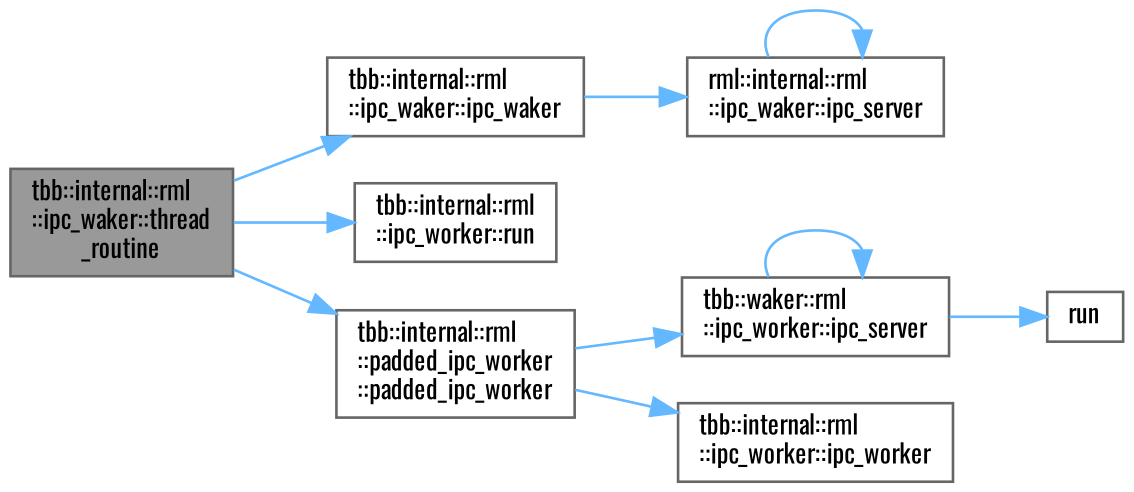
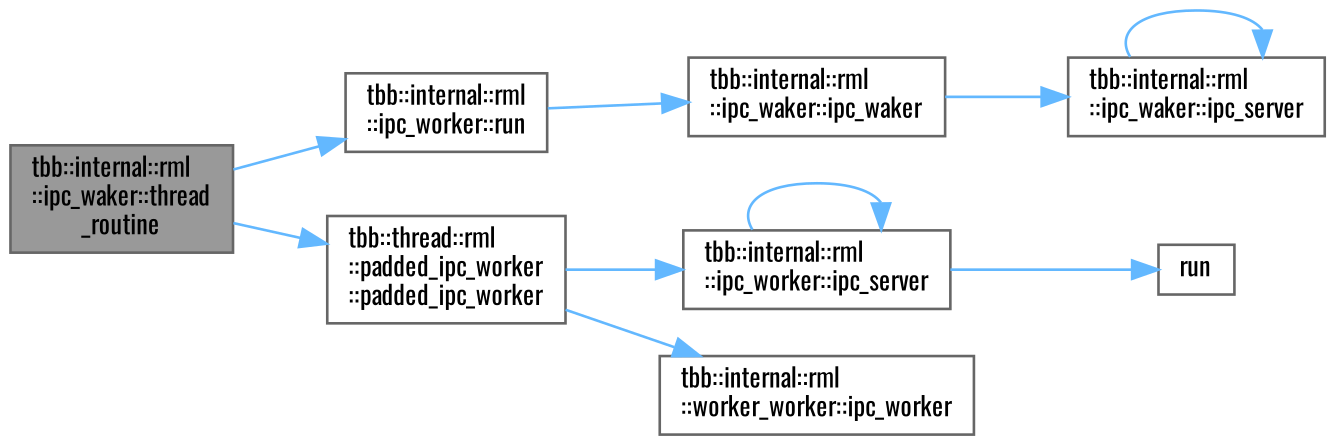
(816, 97) -> (1196, 97)
(279, 163) -> (605, 106)
(816, 317) -> (817, 270)
(456, 364) -> (446, 270)
(816, 442) -> (817, 395)
